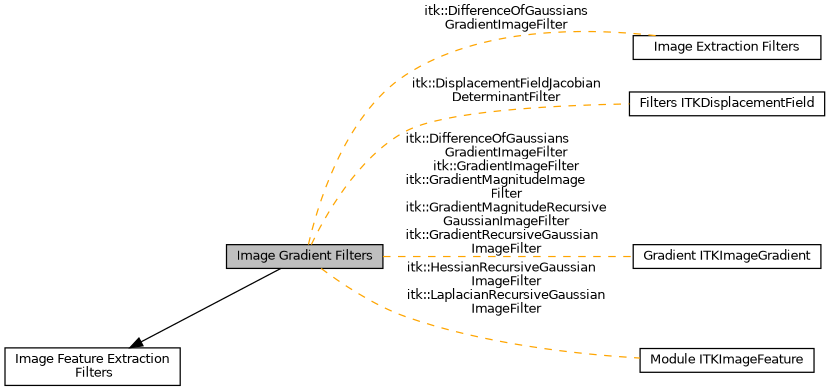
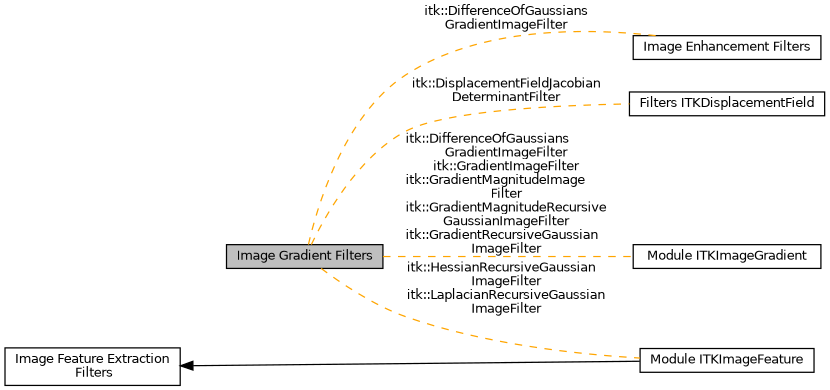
(727, 48) -> (727, 48)
(727, 257) -> (727, 257)
(211, 305) -> (416, 363)
